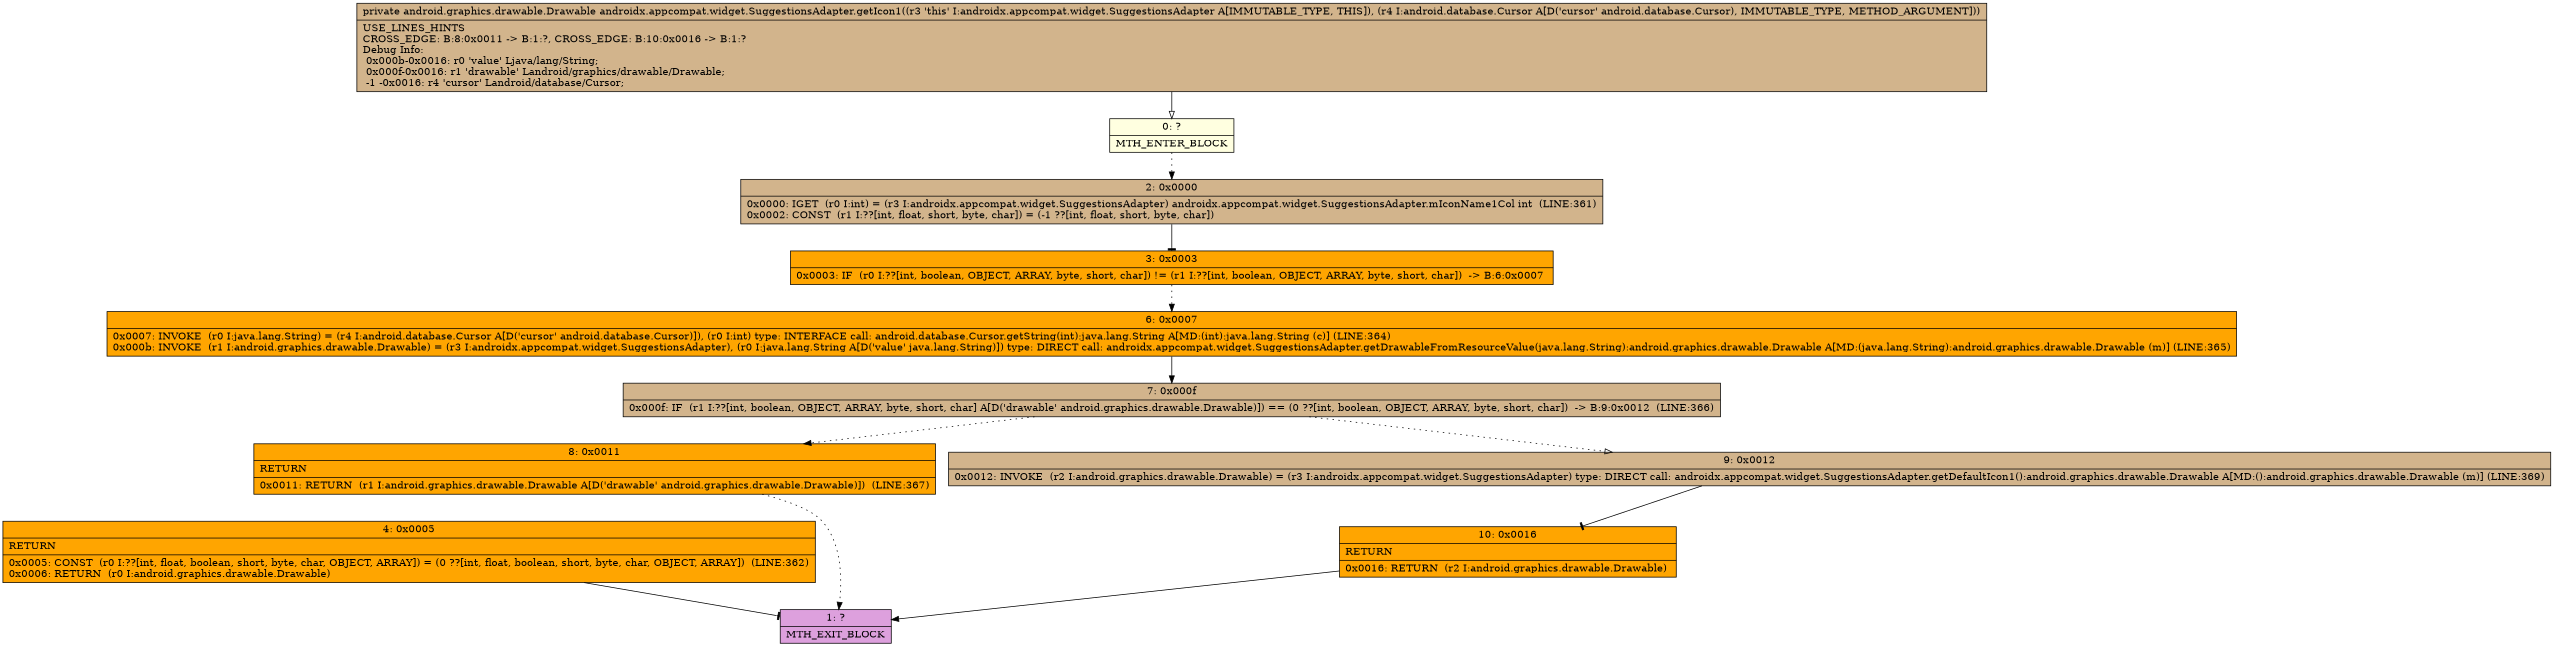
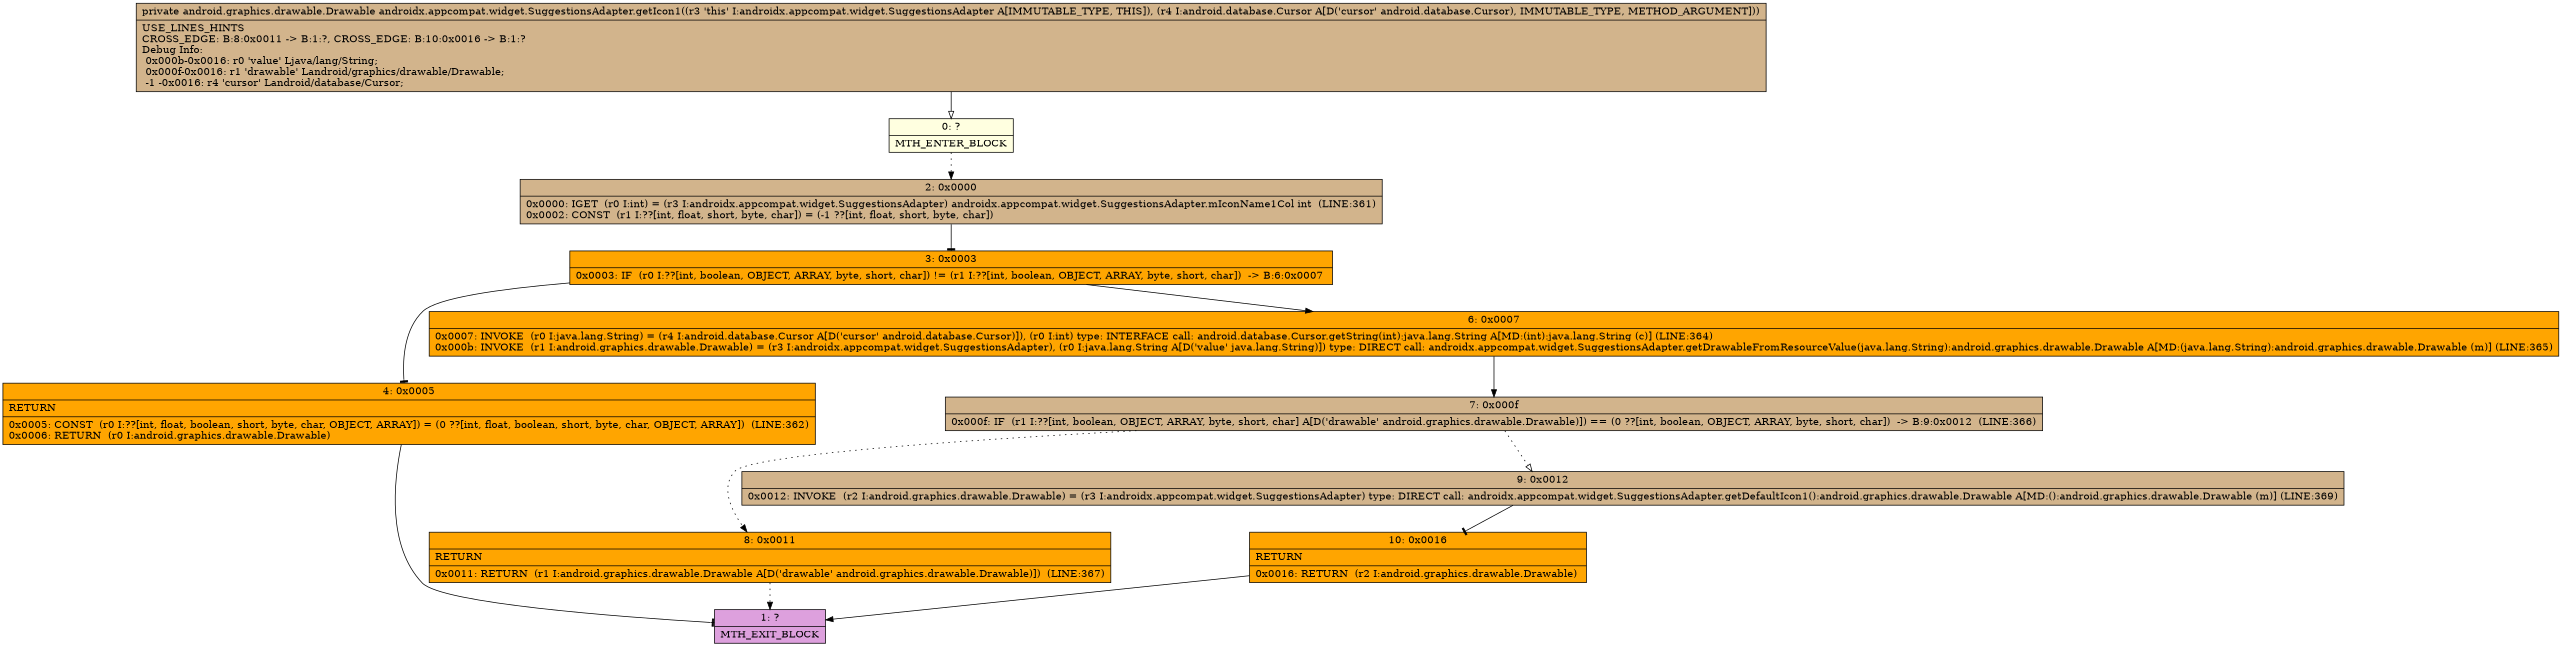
(1172, 294) -> (1196, 298)
none -> (459, 298)
